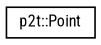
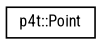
(51, 23) -> (51, 23)
